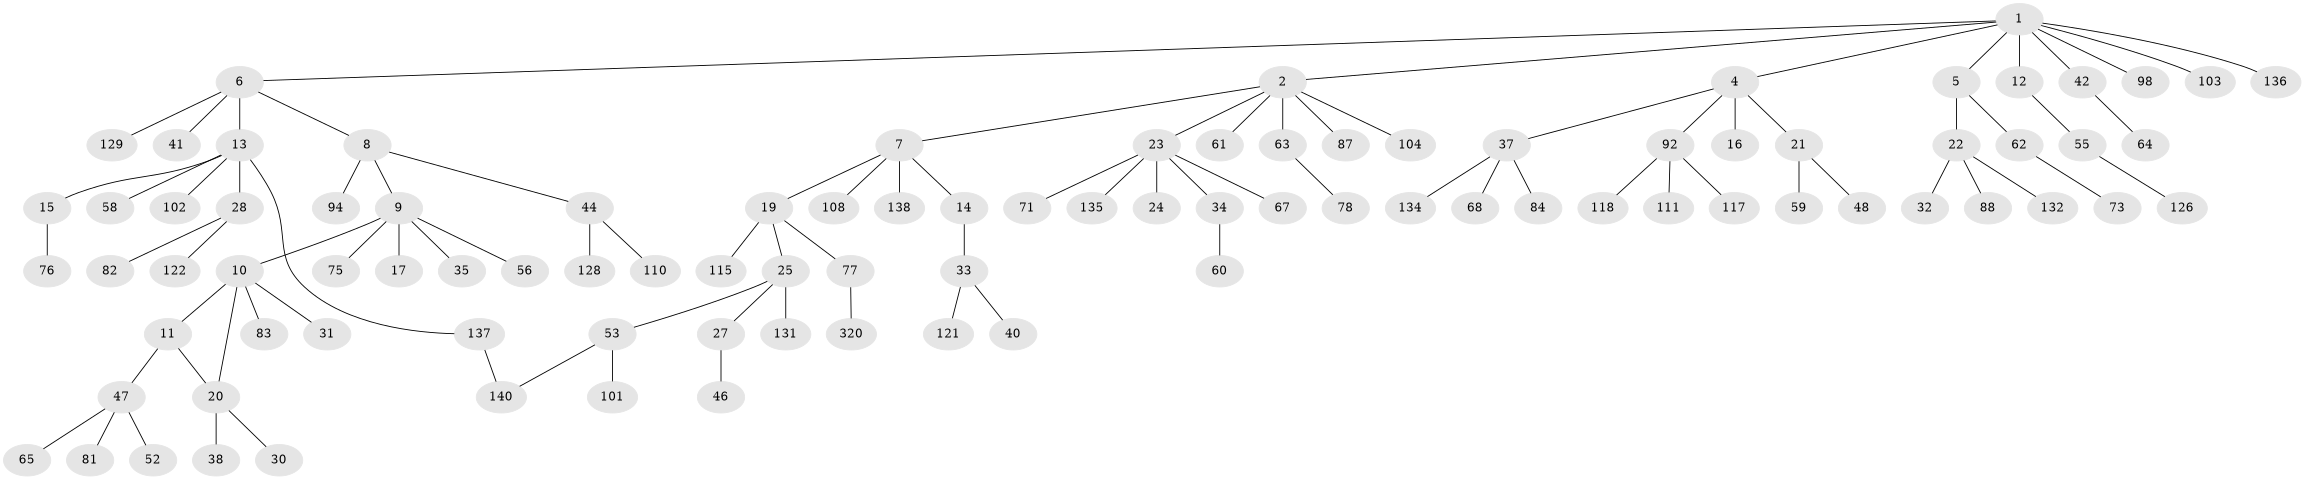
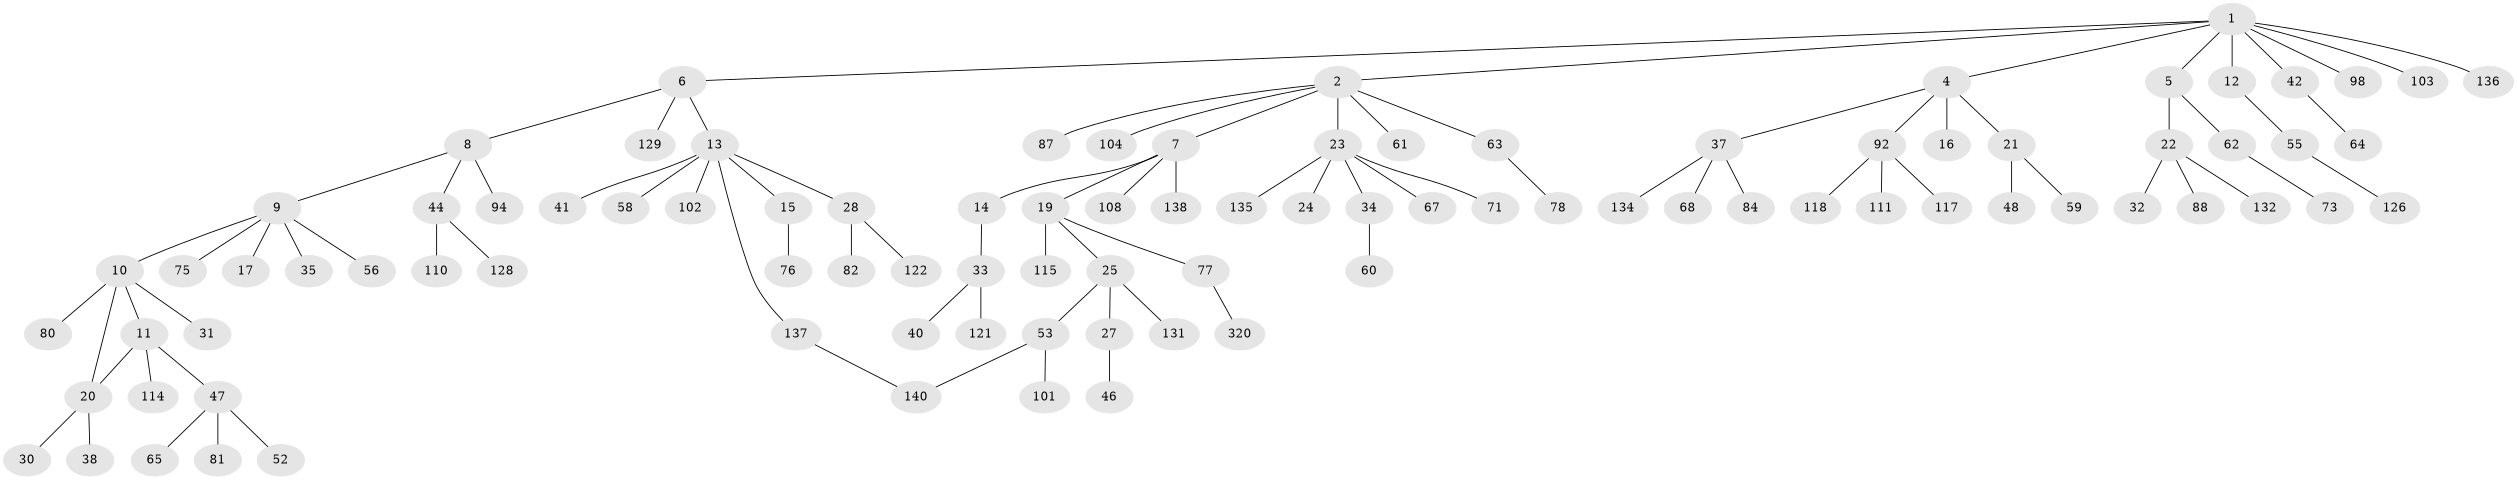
(208, 114) -> (639, 177)
(264, 334) -> (48, 334)
none -> (153, 397)
